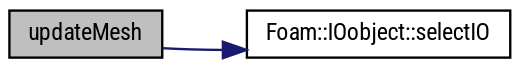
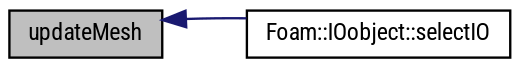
(193, 49) -> (216, 18)
